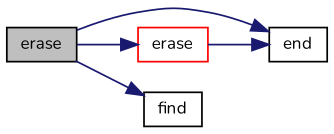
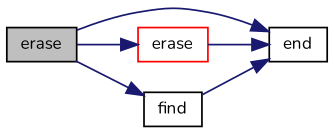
none -> (228, 81)
